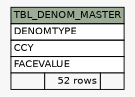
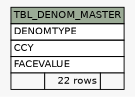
(78, 81) -> (78, 81)
